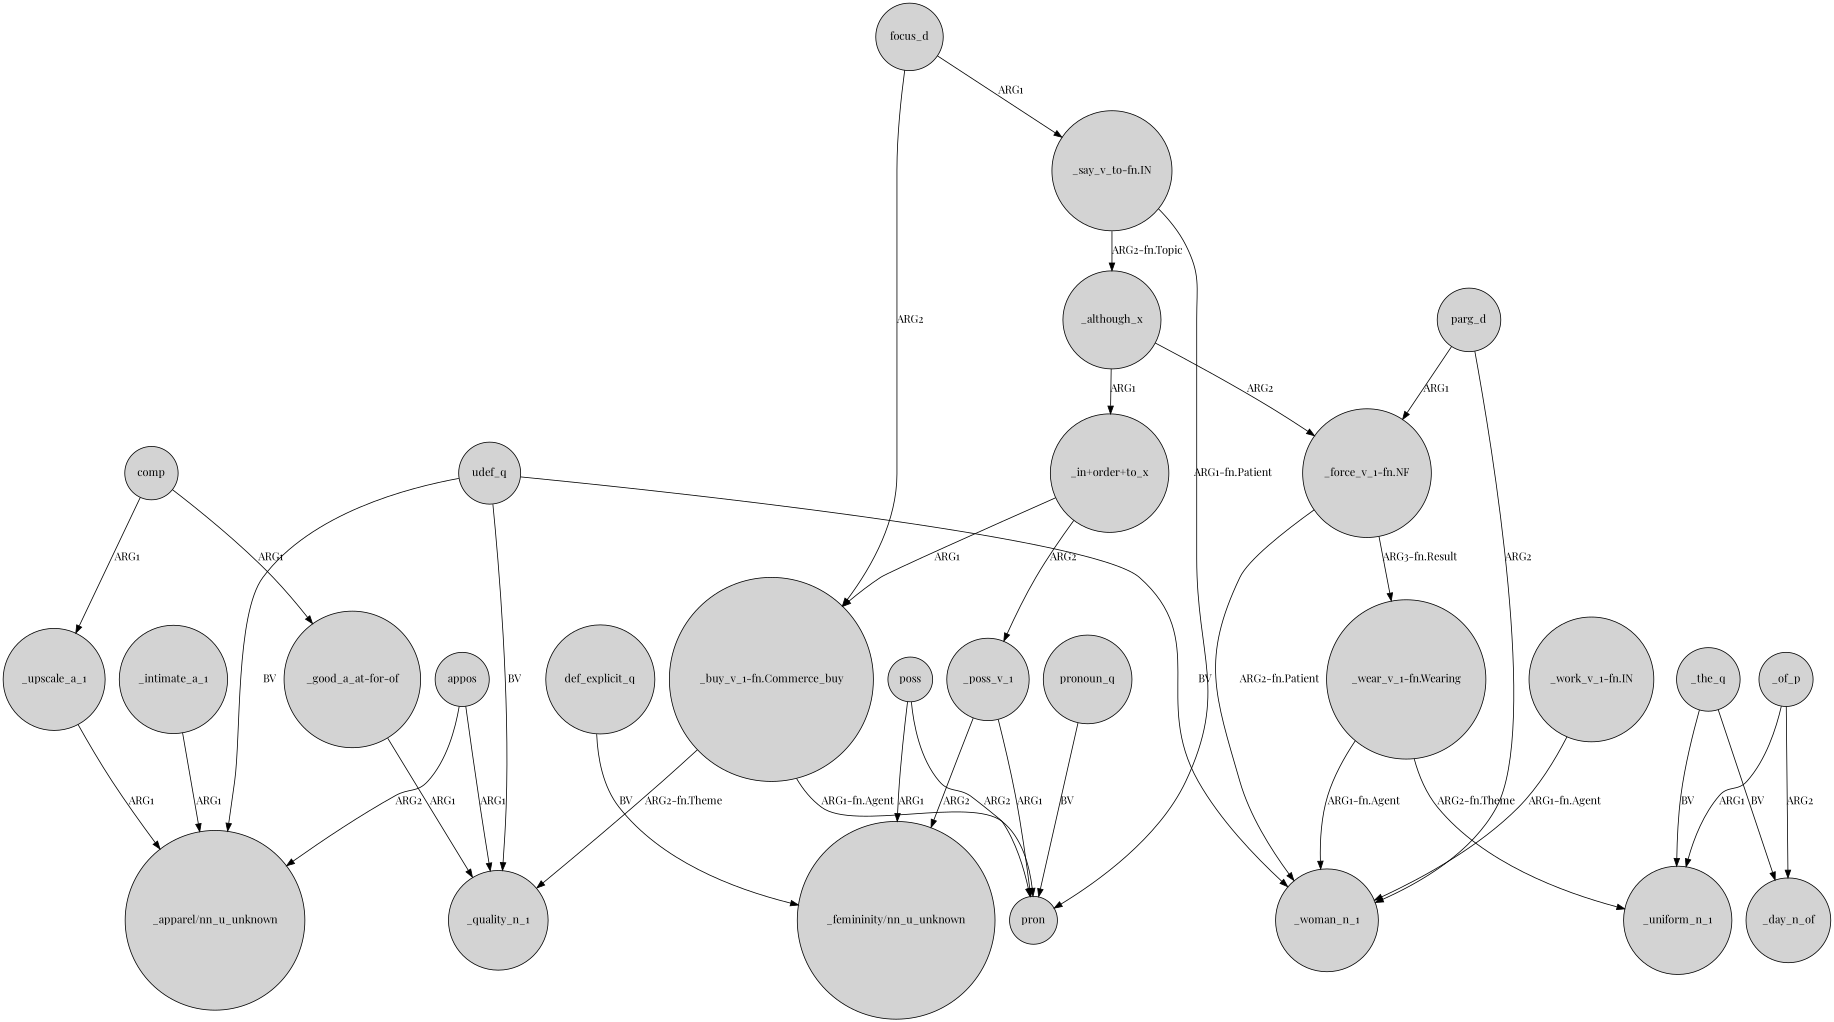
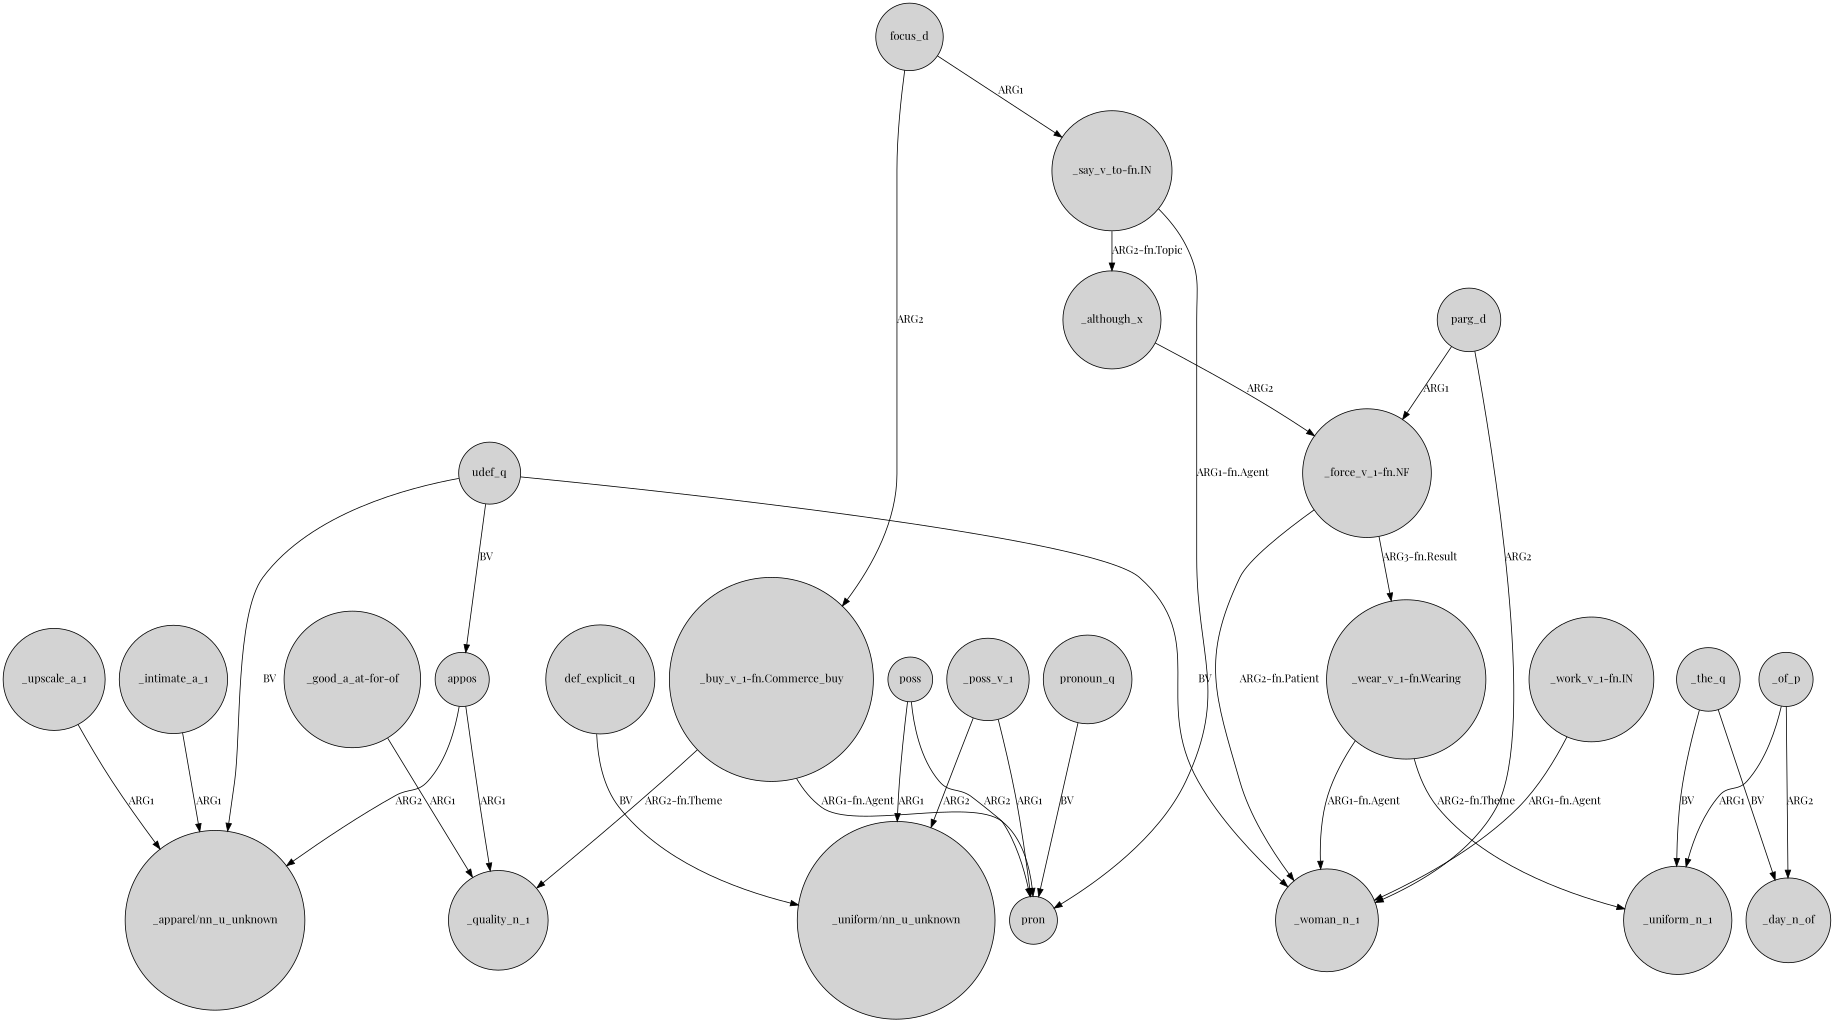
(151, 473) -> none
(1110, 473) -> none
(1233, 473) -> (1233, 473)
(505, 683) -> (476, 574)
(896, 920) -> (896, 920)
